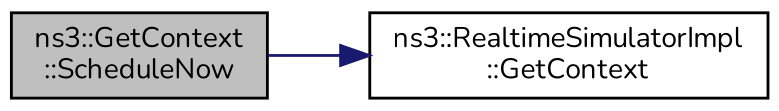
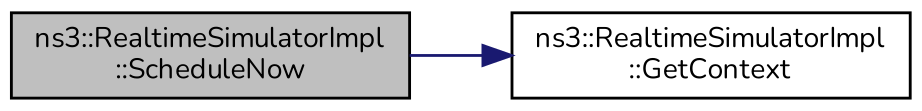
(139, 55) -> (210, 55)
